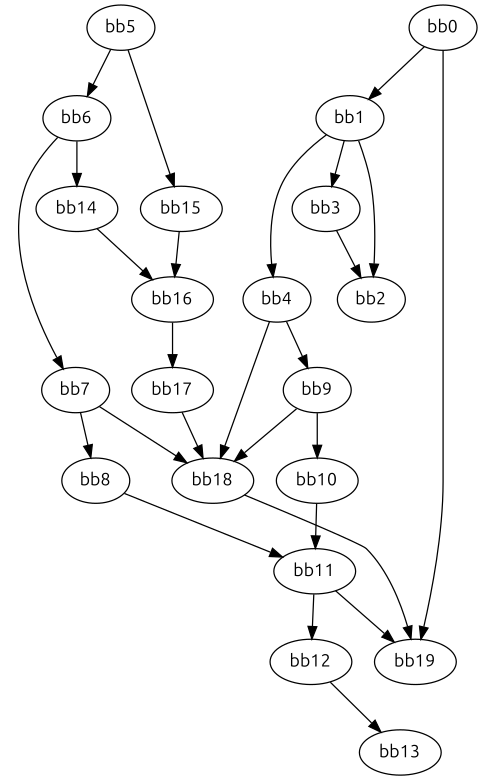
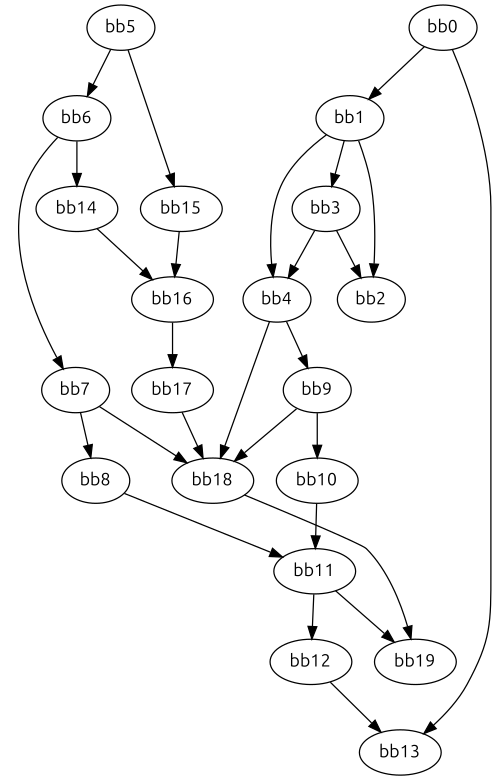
none -> (305, 249)
(443, 339) -> (491, 393)
